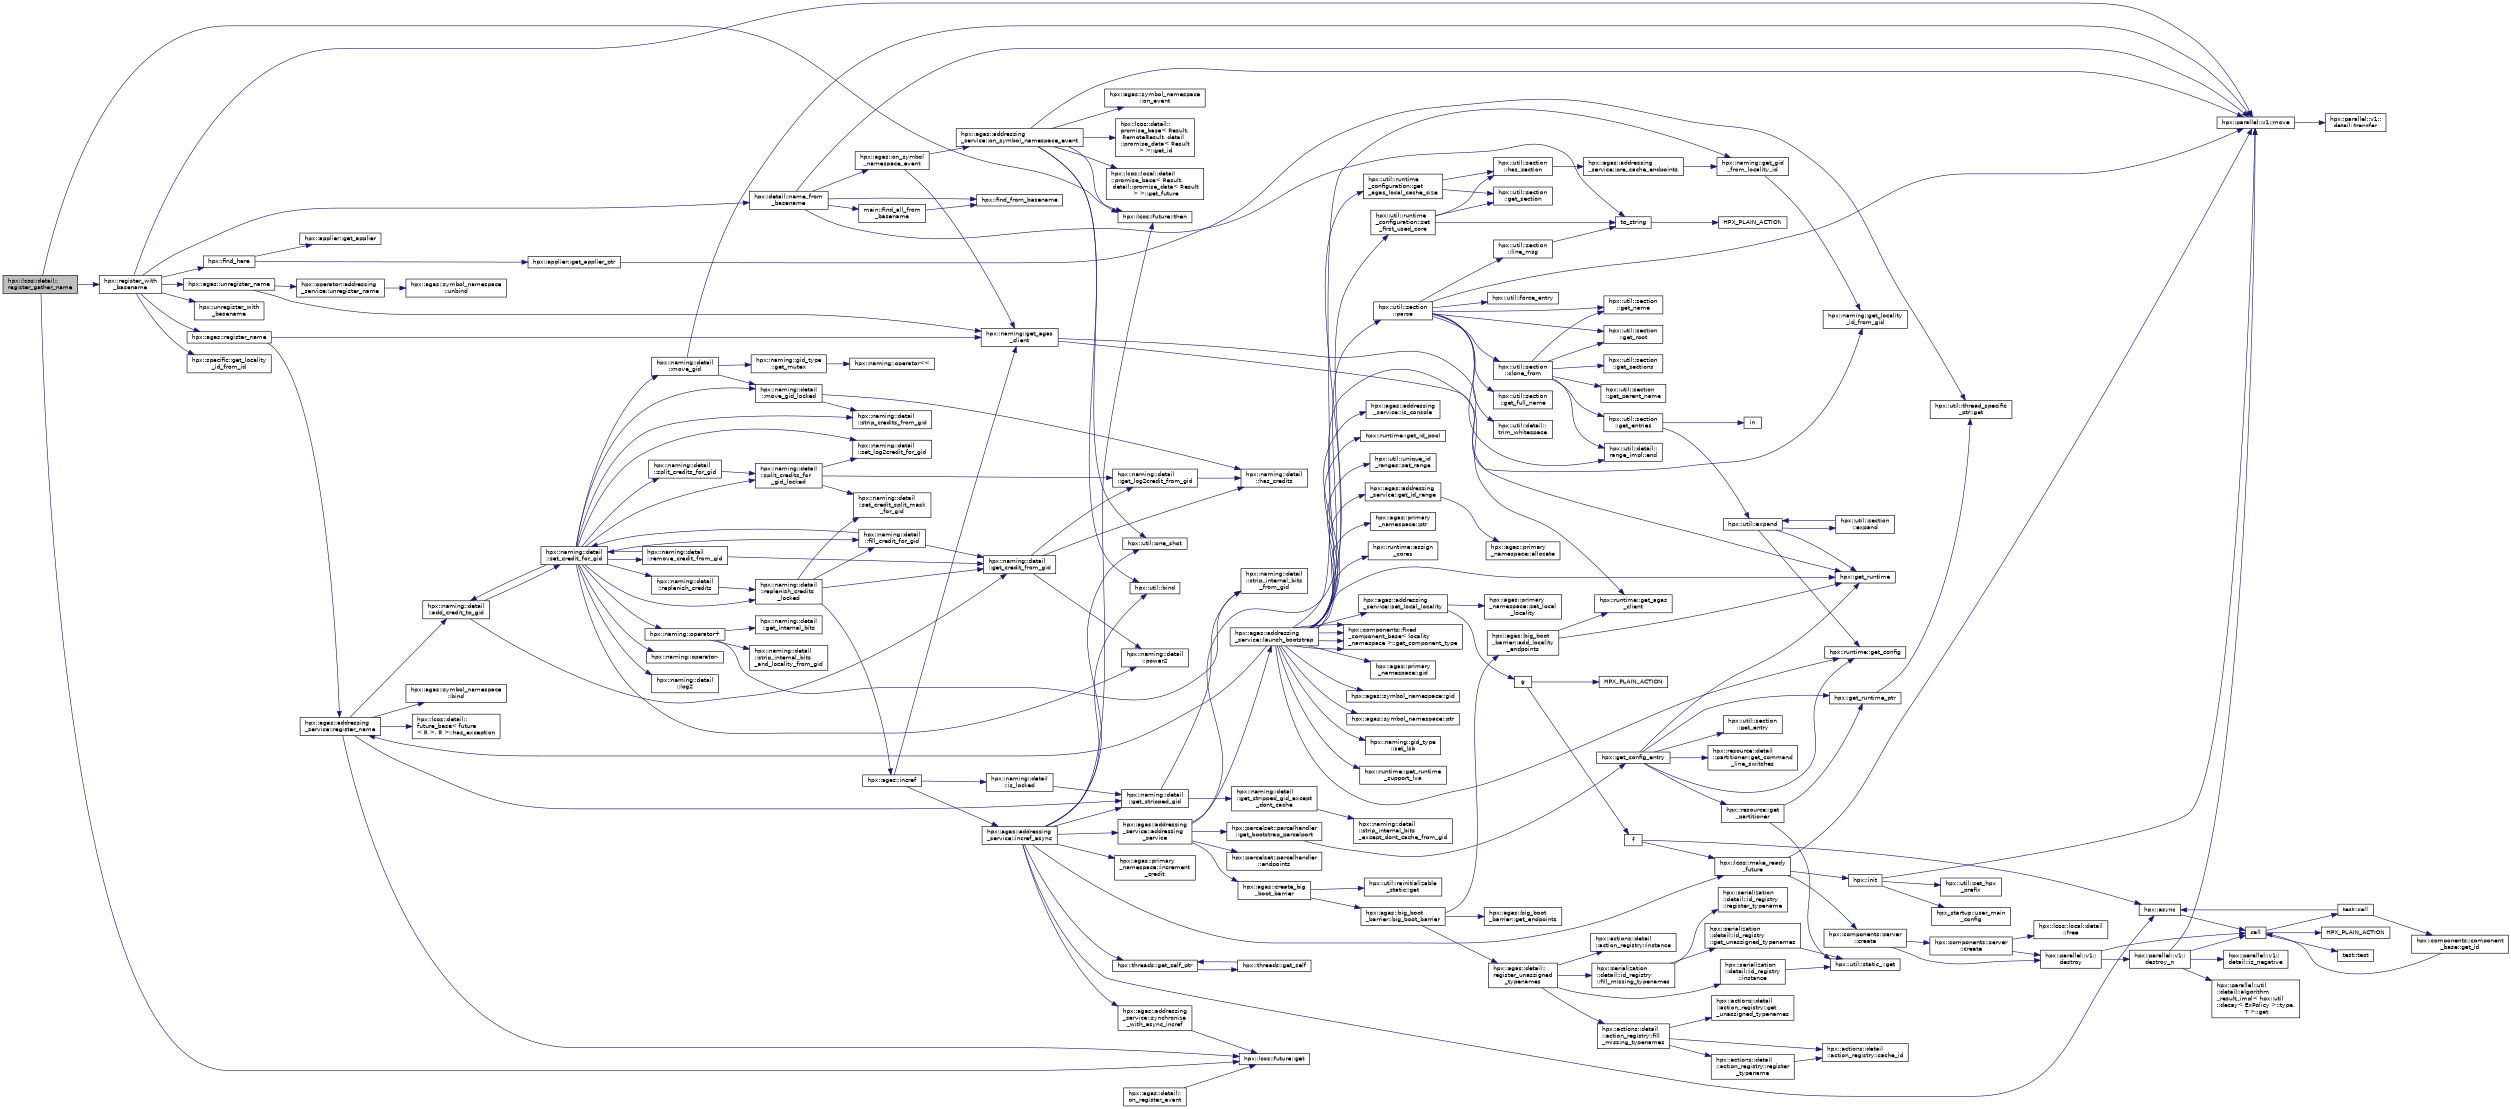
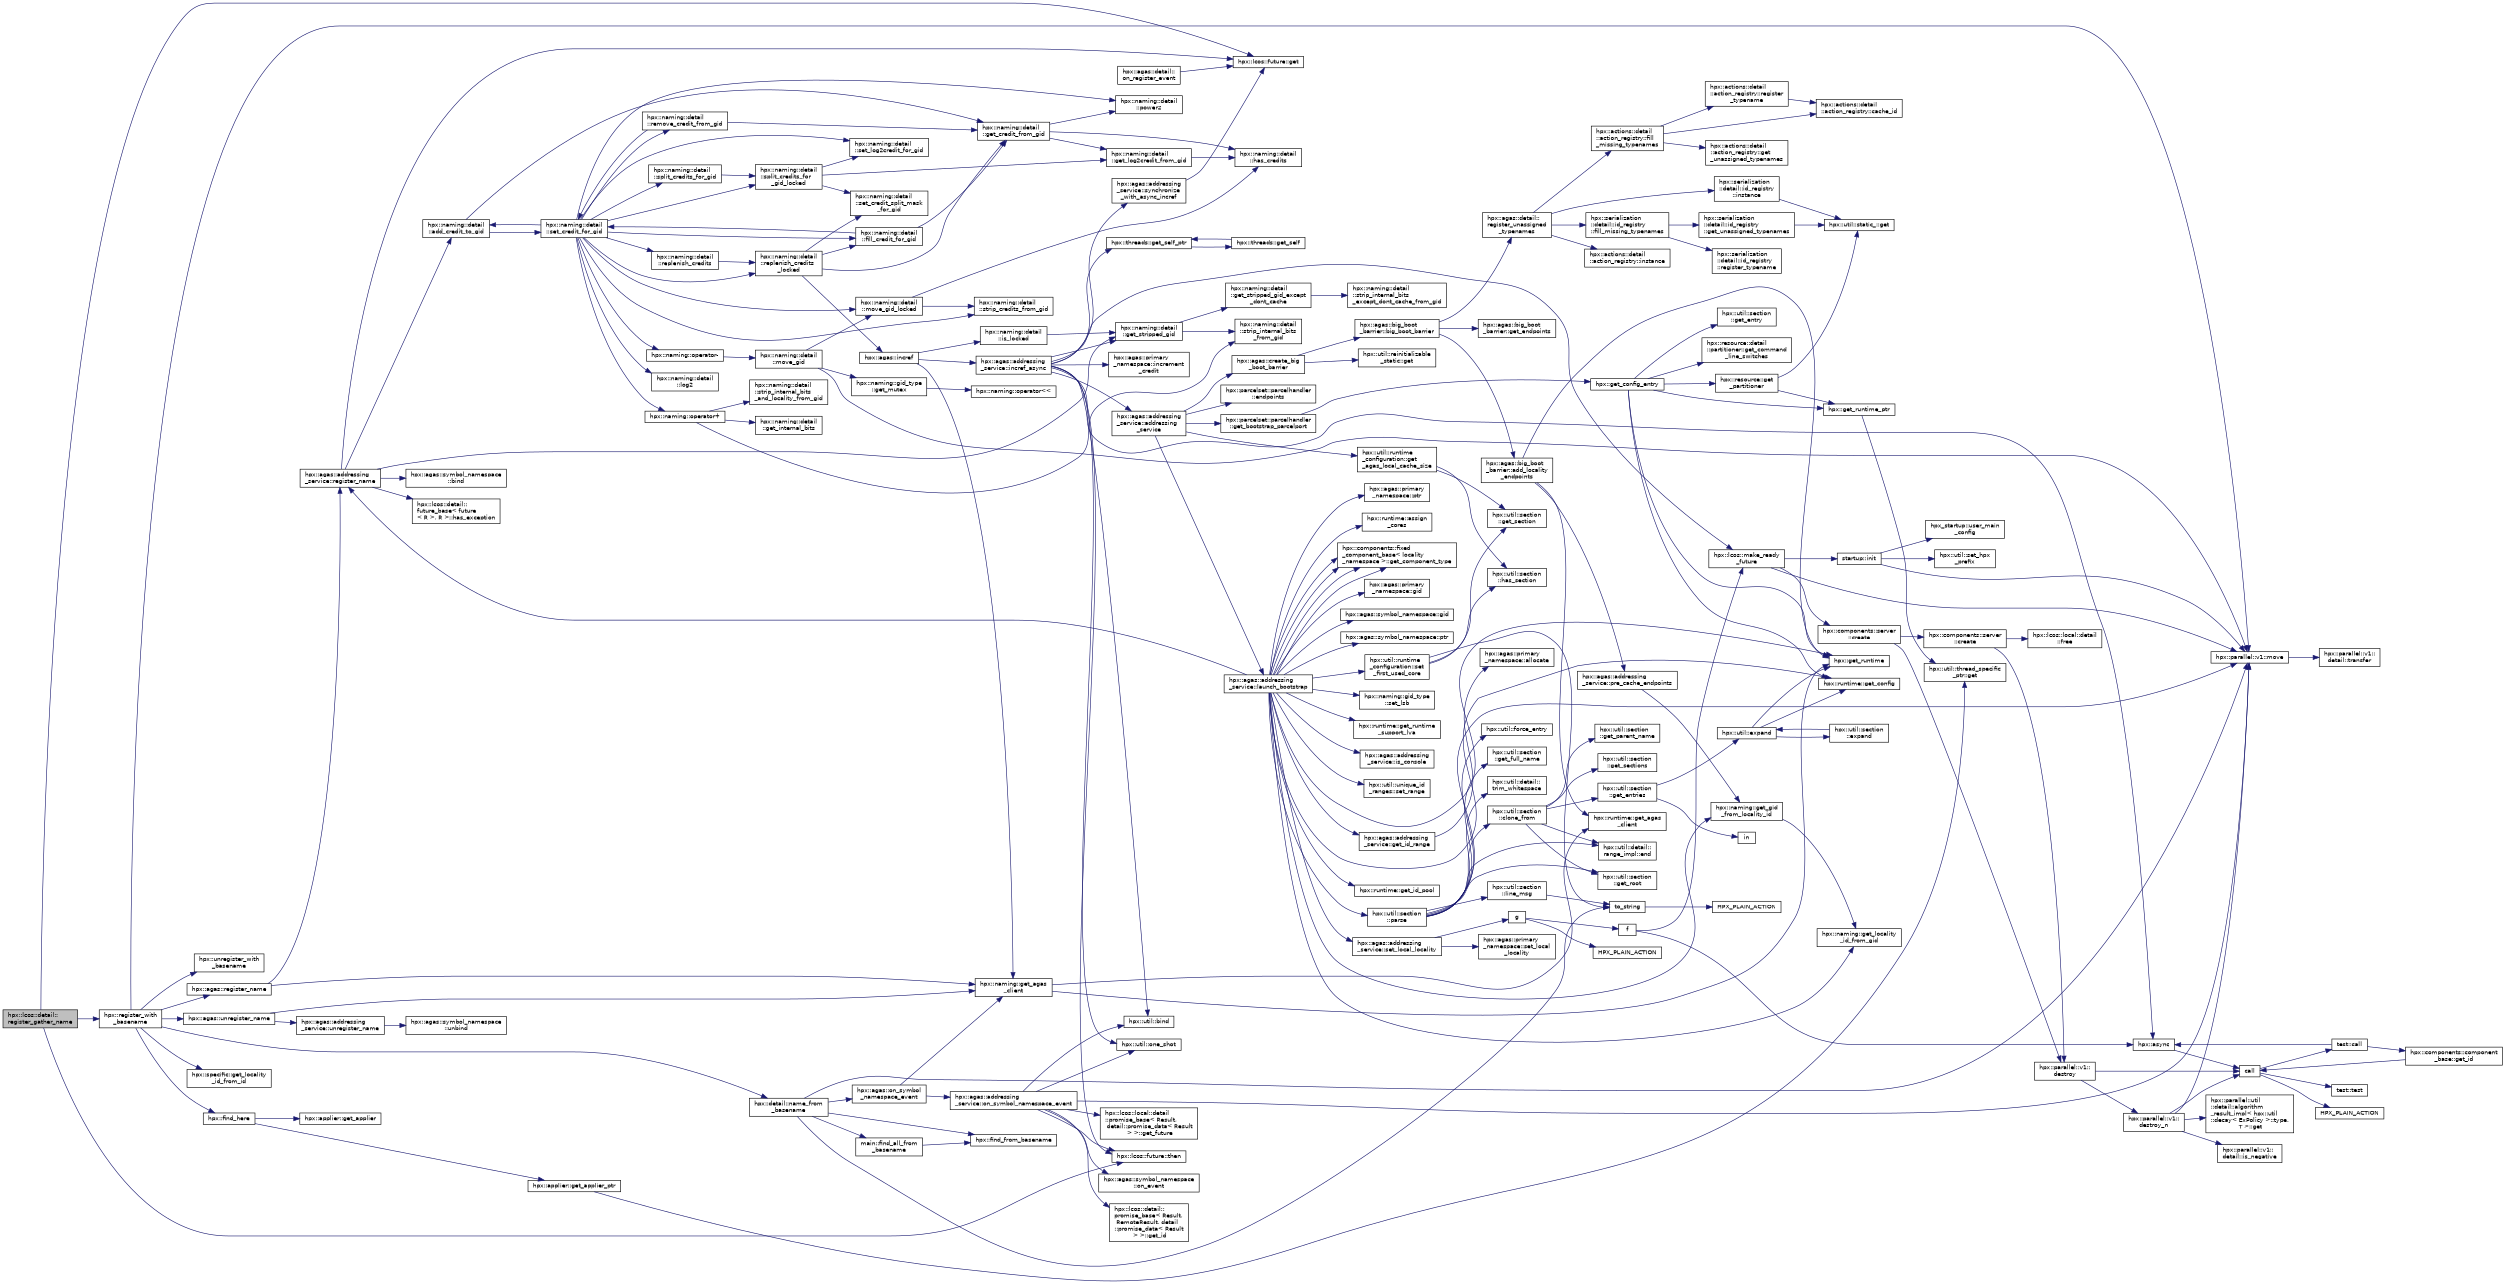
(1565, 167) -> (1591, 568)
(340, 288) -> (340, 1025)
(1633, 305) -> none
(601, 456) -> (736, 357)
(1865, 880) -> (1859, 559)
